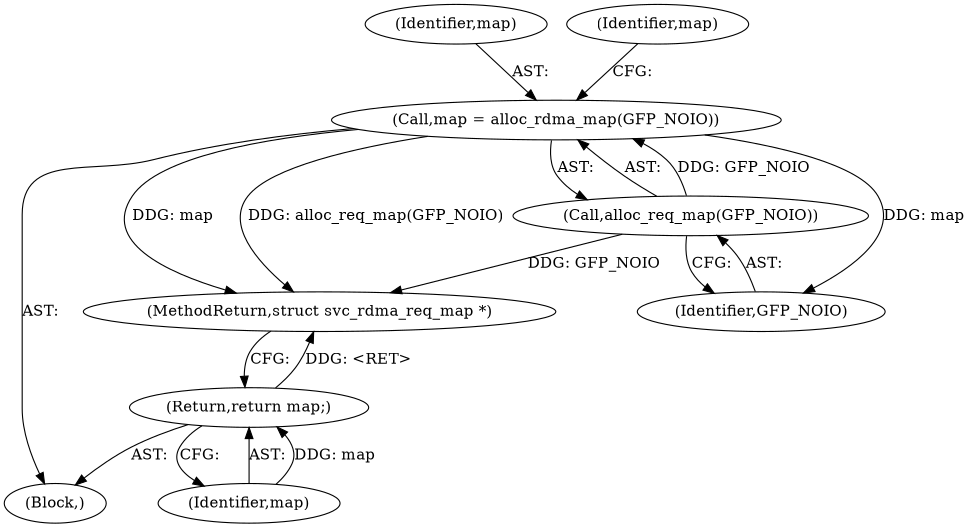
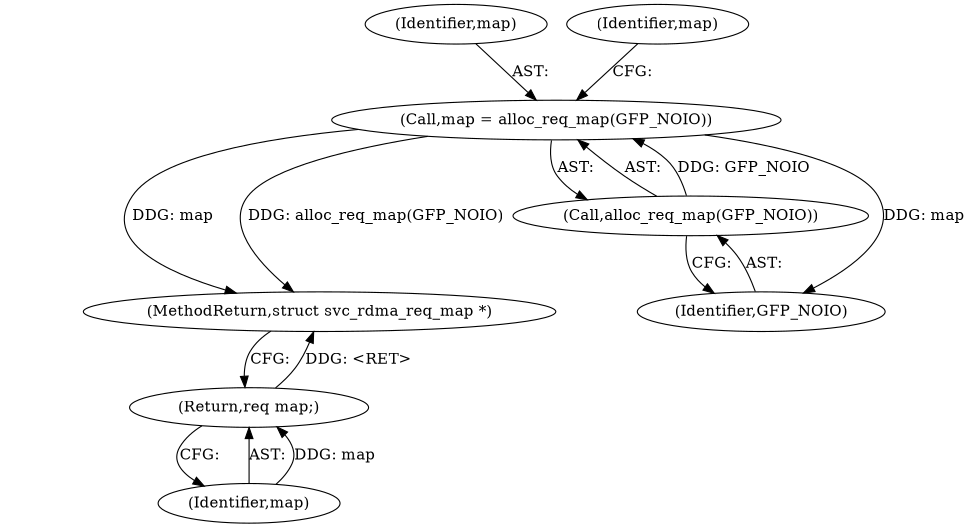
(556, 120) -> (556, 120)
(512, 262) -> none
(249, 408) -> (249, 408)
(55, 503) -> none
